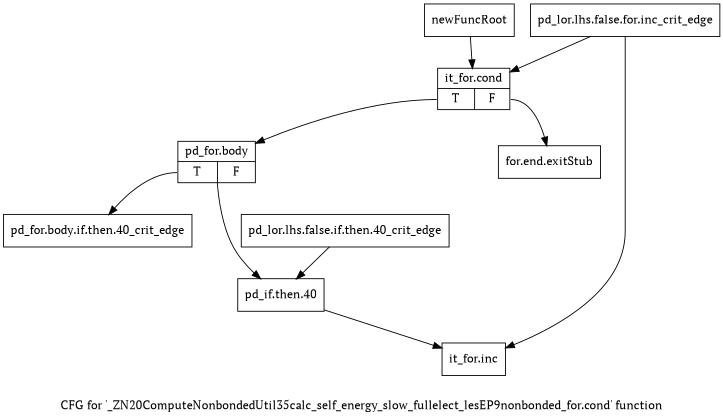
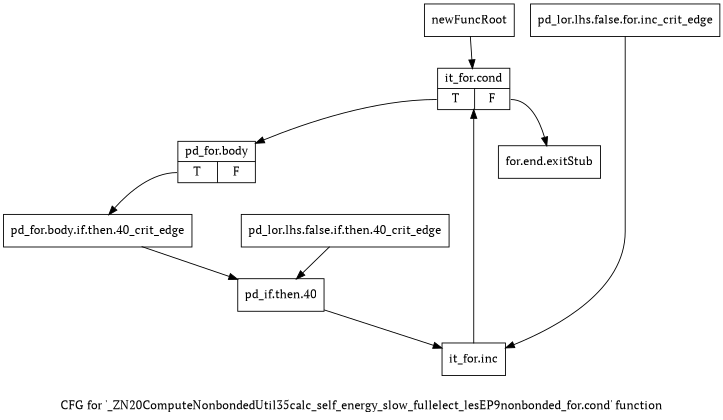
(555, 52) -> (474, 231)
(227, 231) -> (185, 262)
